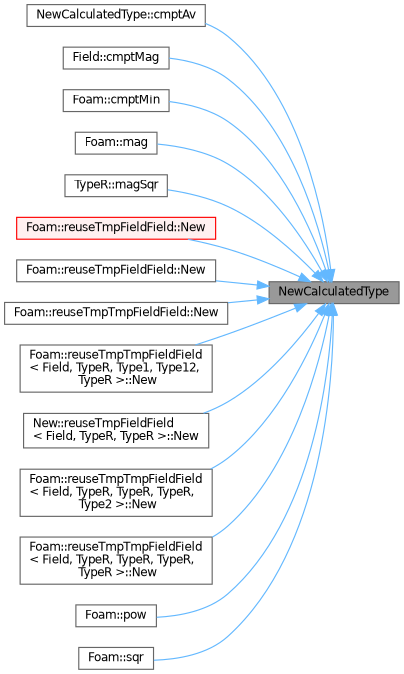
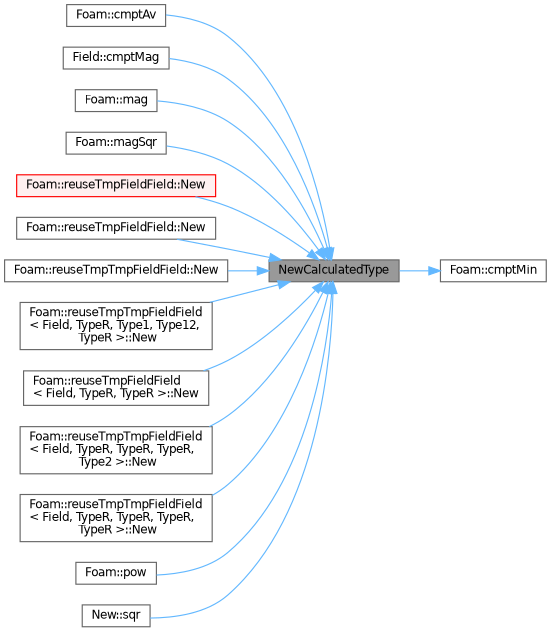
(116, 16) -> (116, 16)
(270, 163) -> (414, 271)
(116, 186) -> (116, 143)
(116, 431) -> (116, 388)
(116, 658) -> (116, 616)
